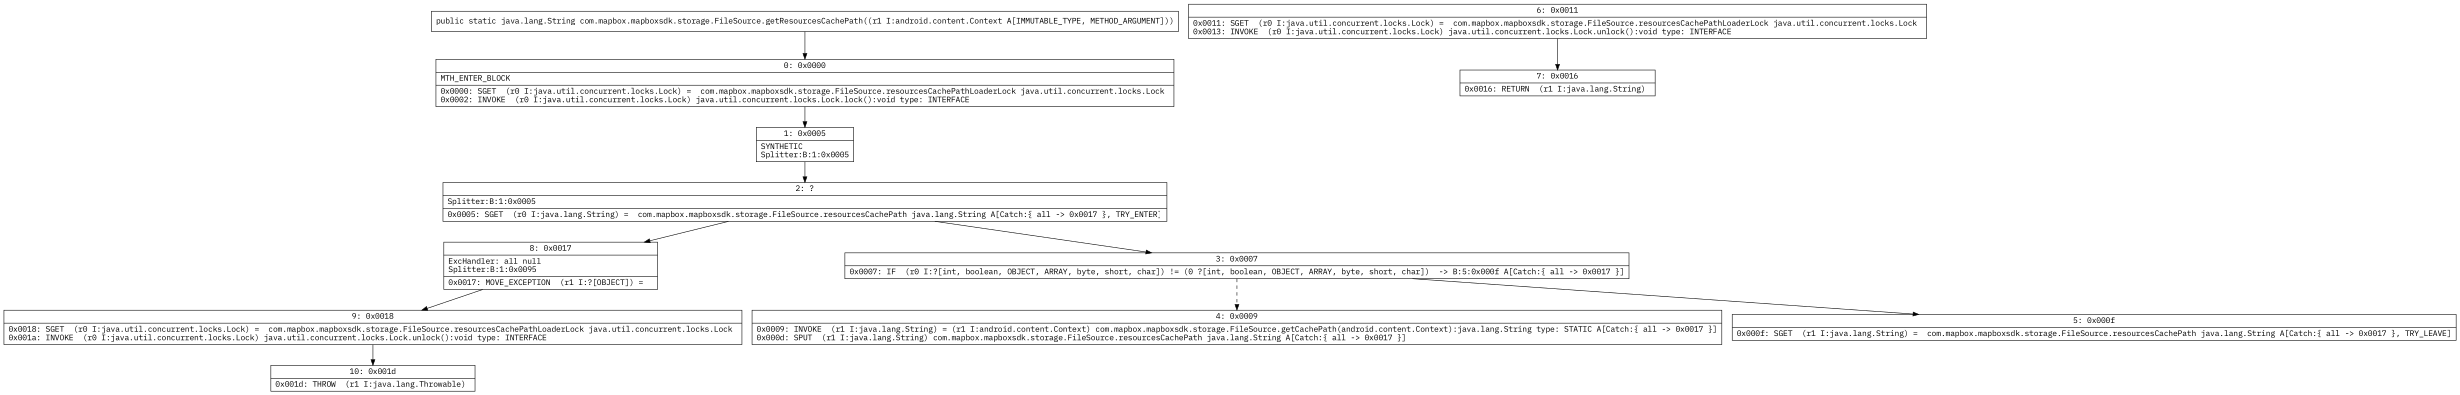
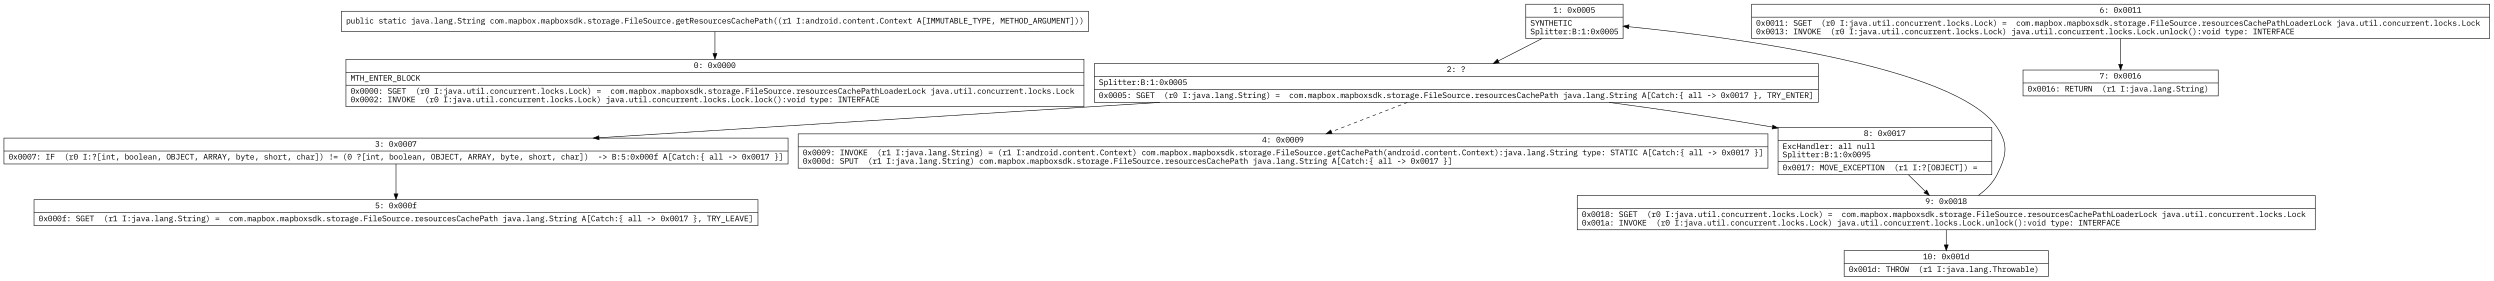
(805, 114) -> (1859, 64)
(1237, 292) -> (1369, 117)
